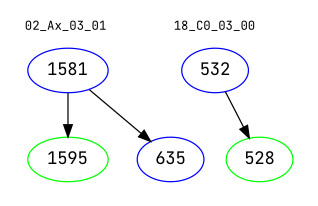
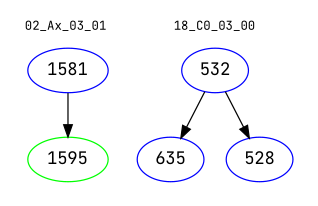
(110, 107) -> (196, 109)
(260, 159) -> (260, 159)
